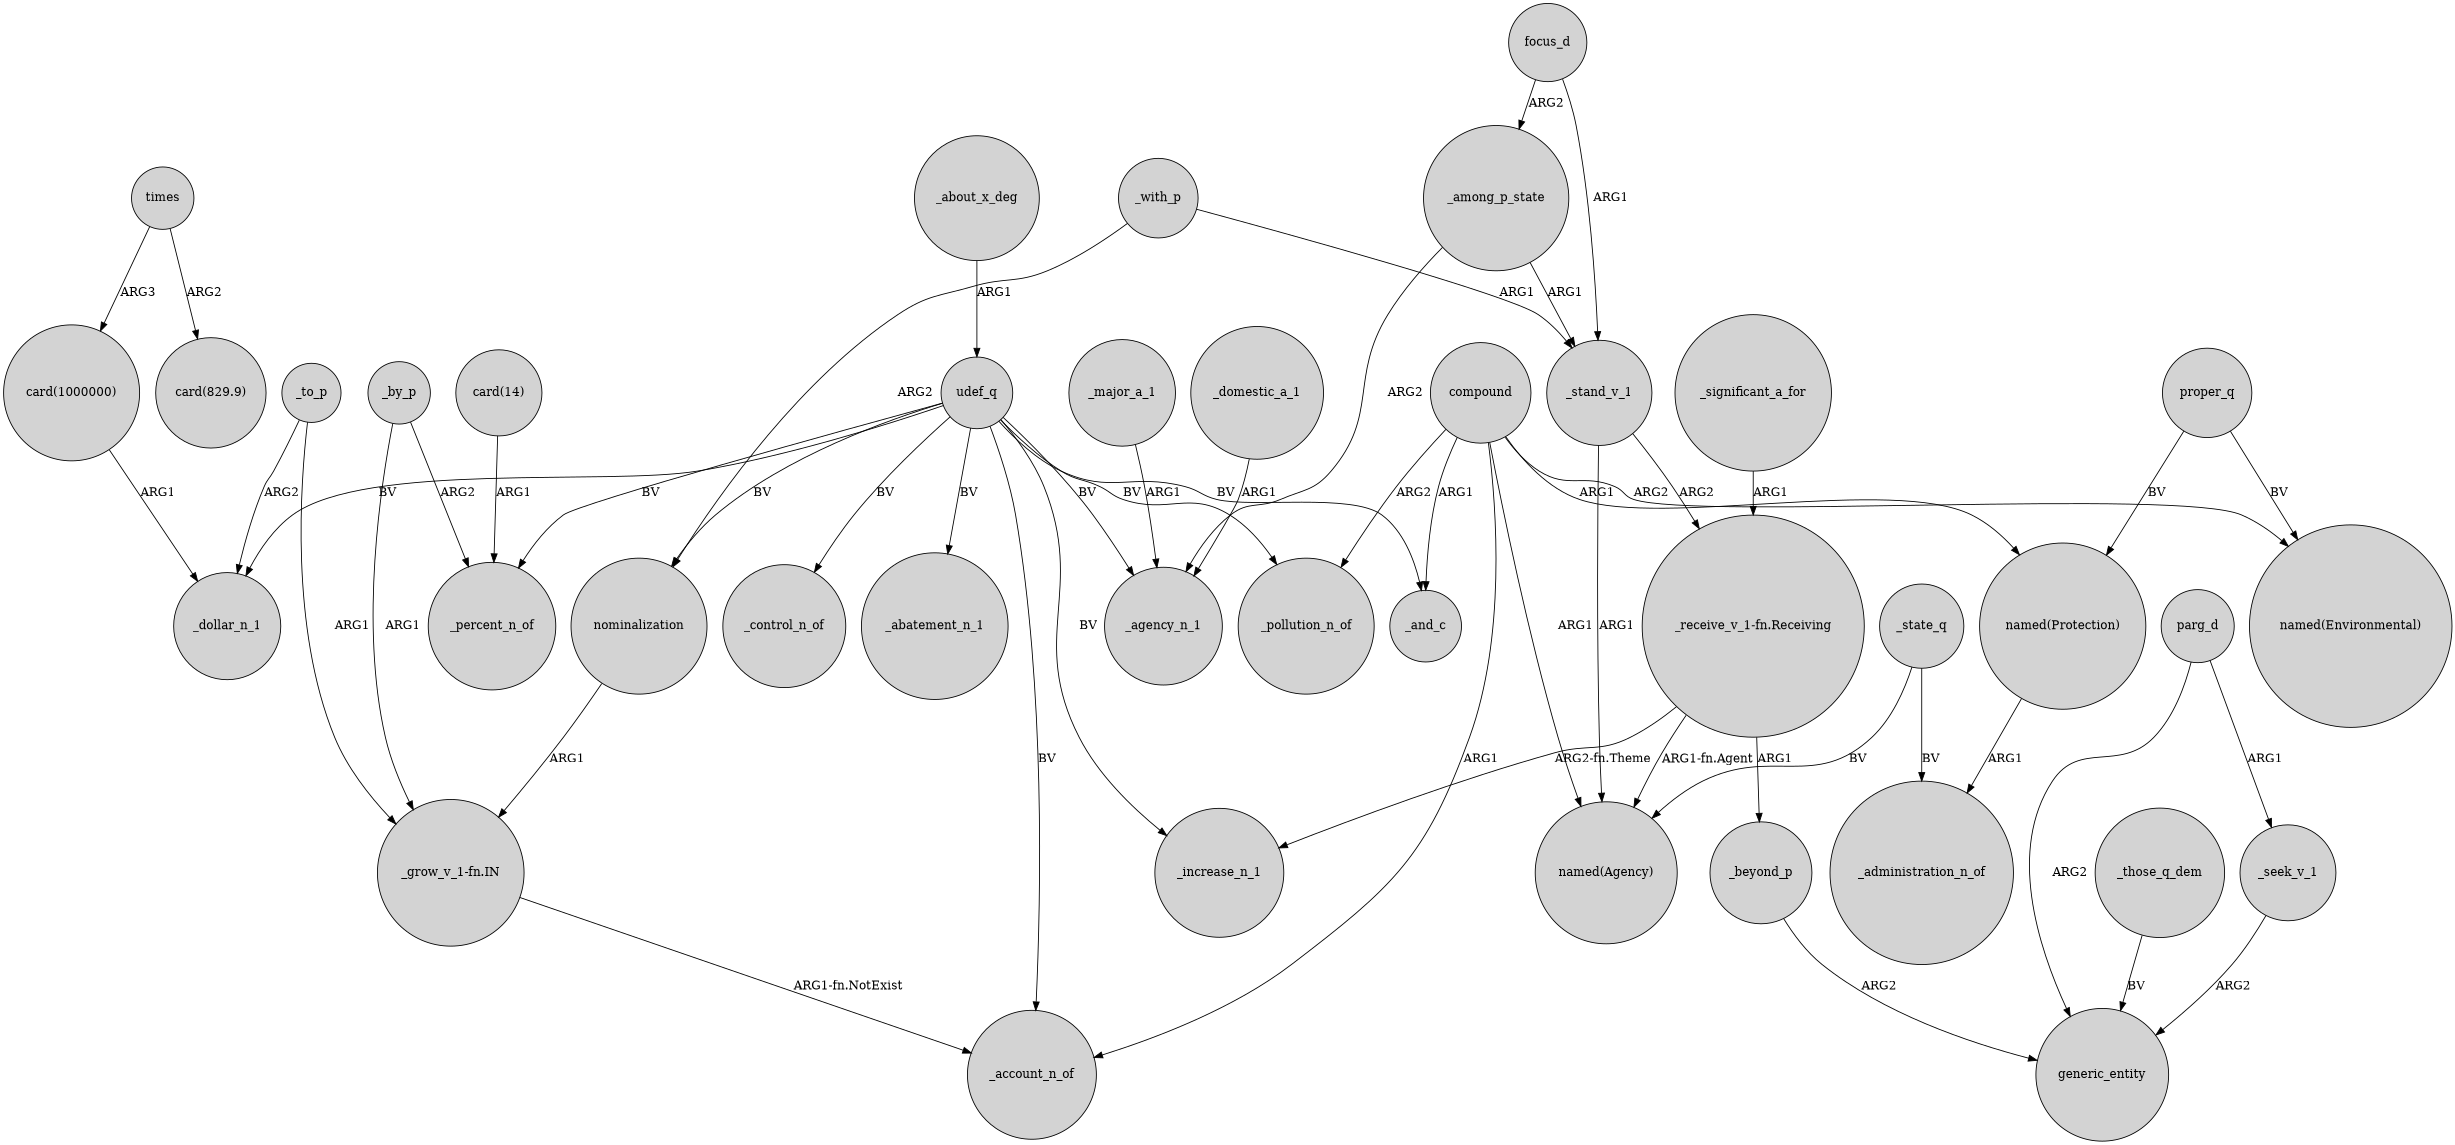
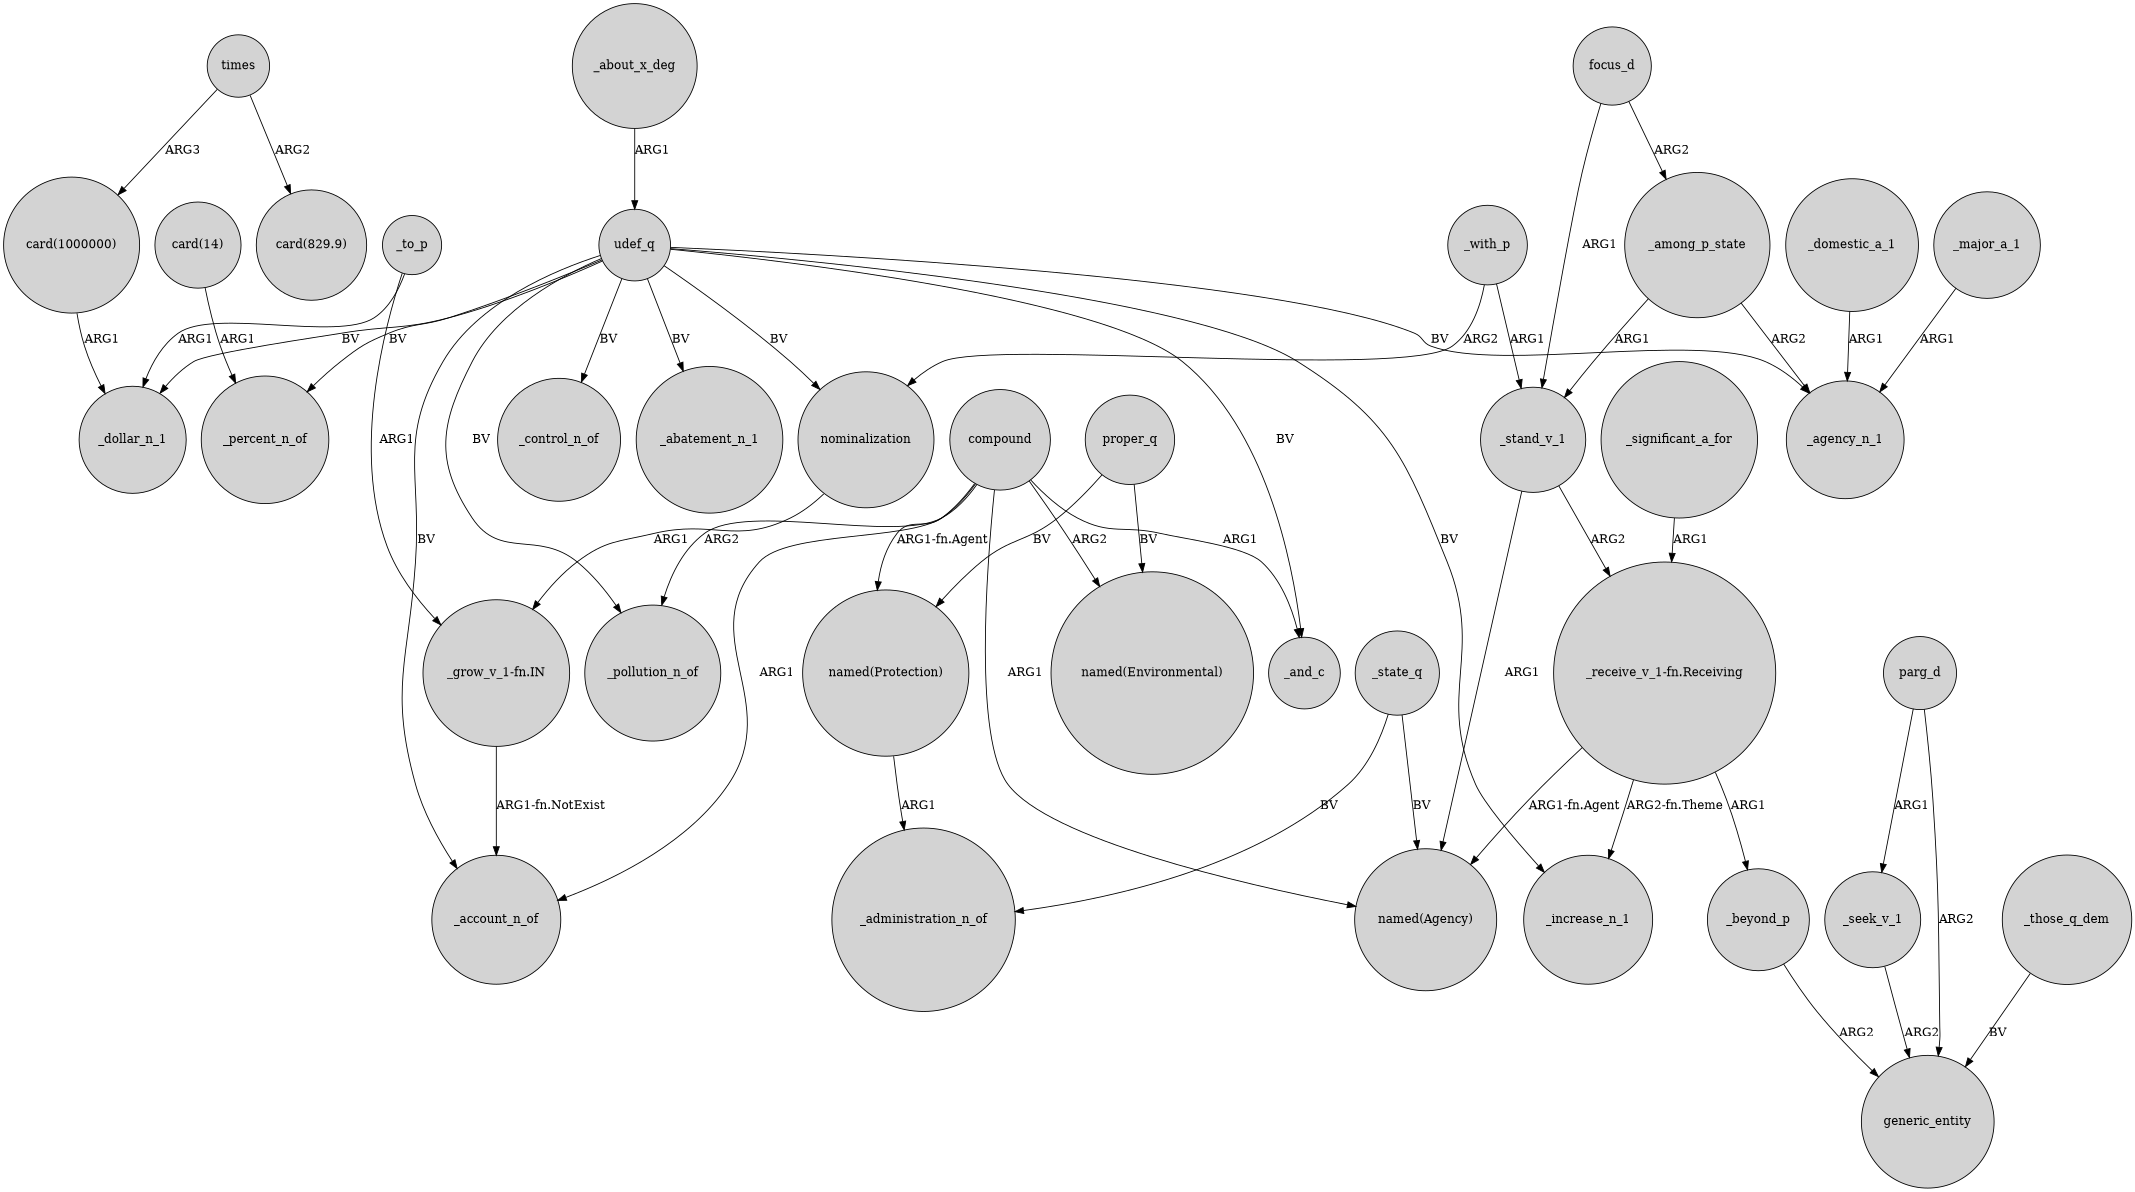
(399, 393) -> none
(282, 493) -> (196, 340)
(1597, 493) -> (943, 540)
